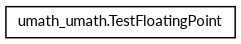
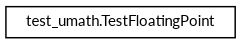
(121, 22) -> (121, 22)
